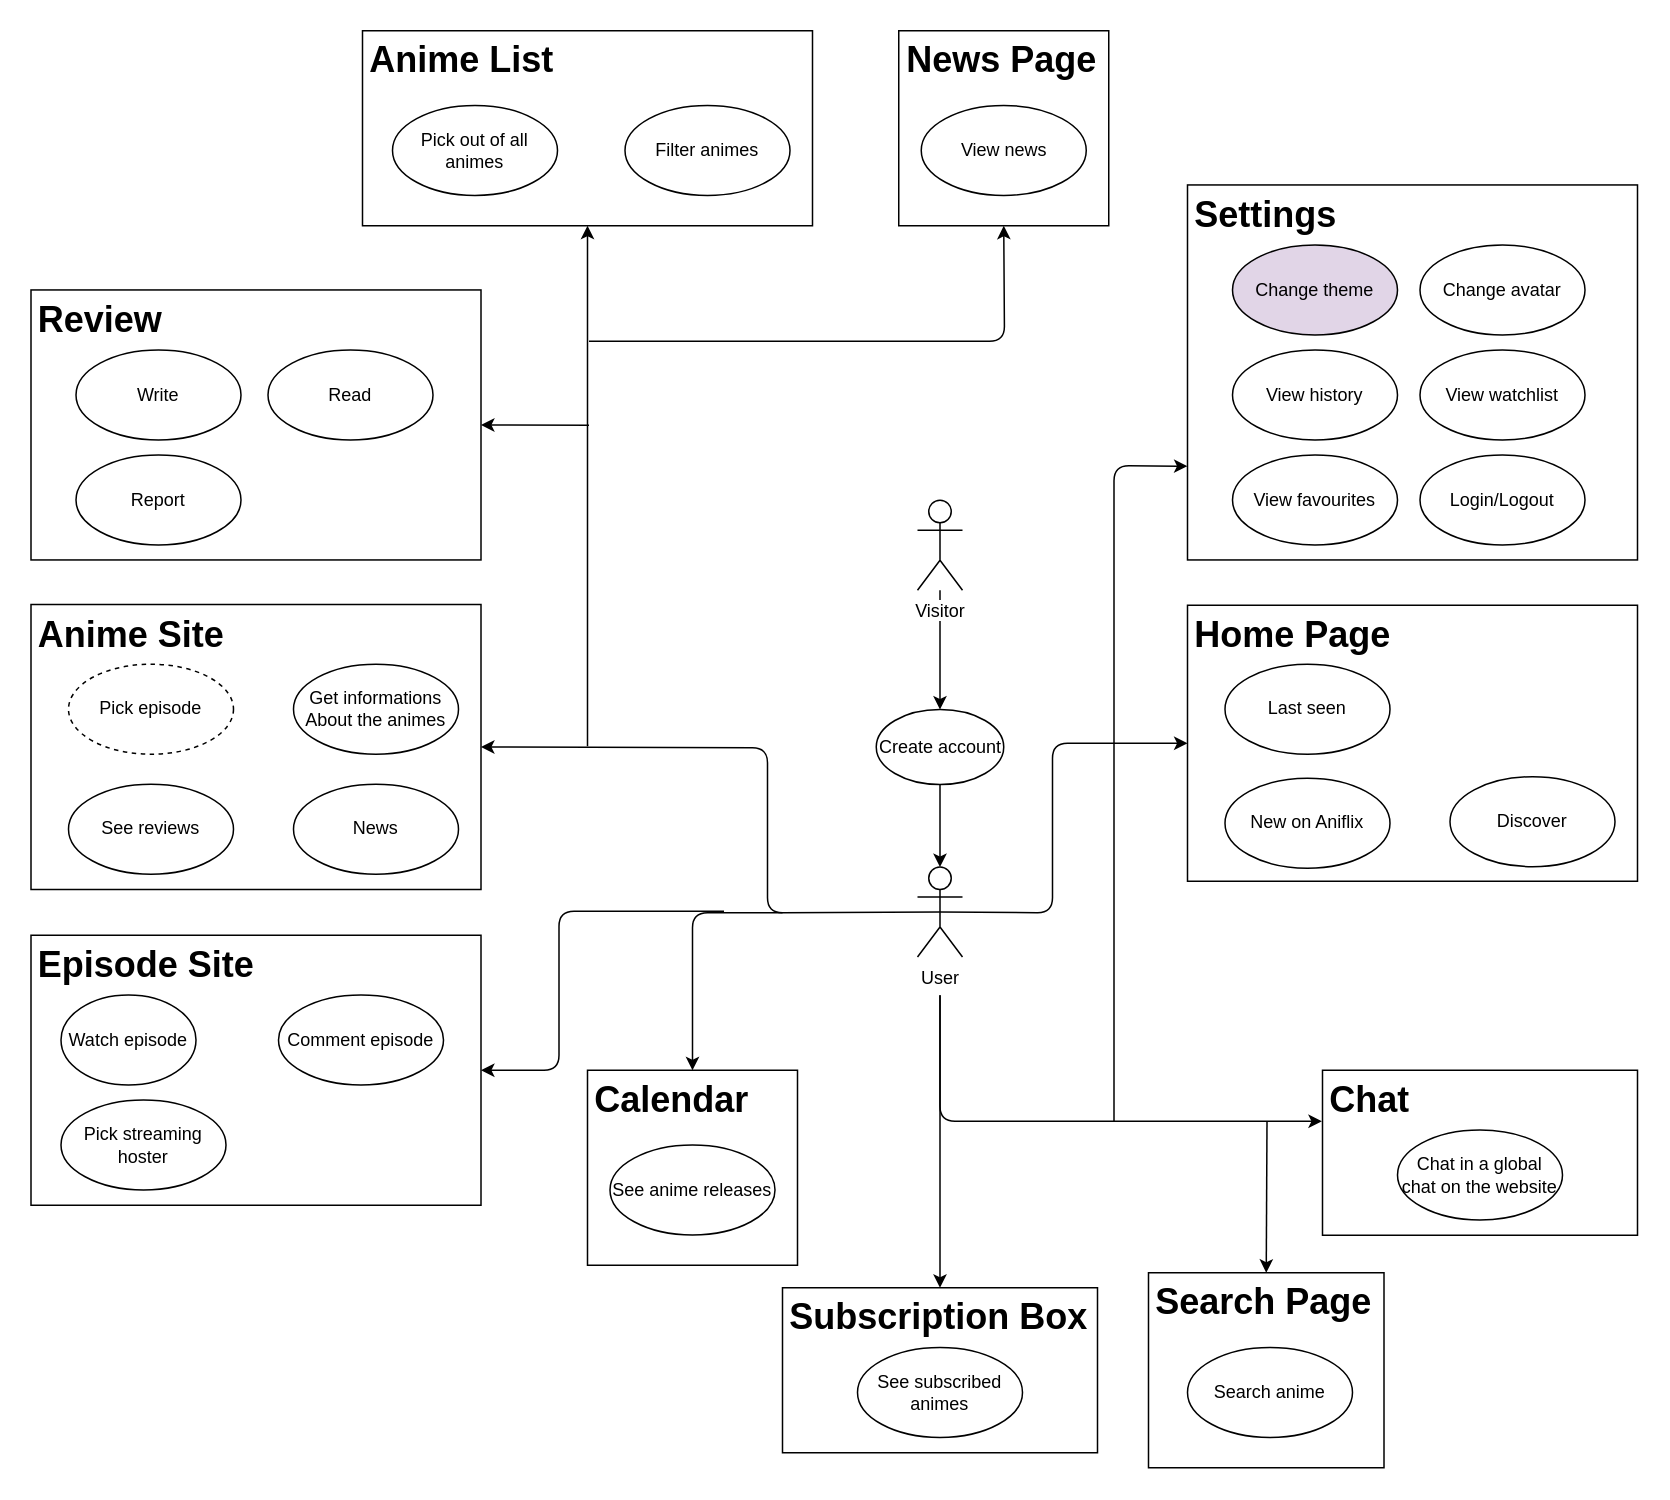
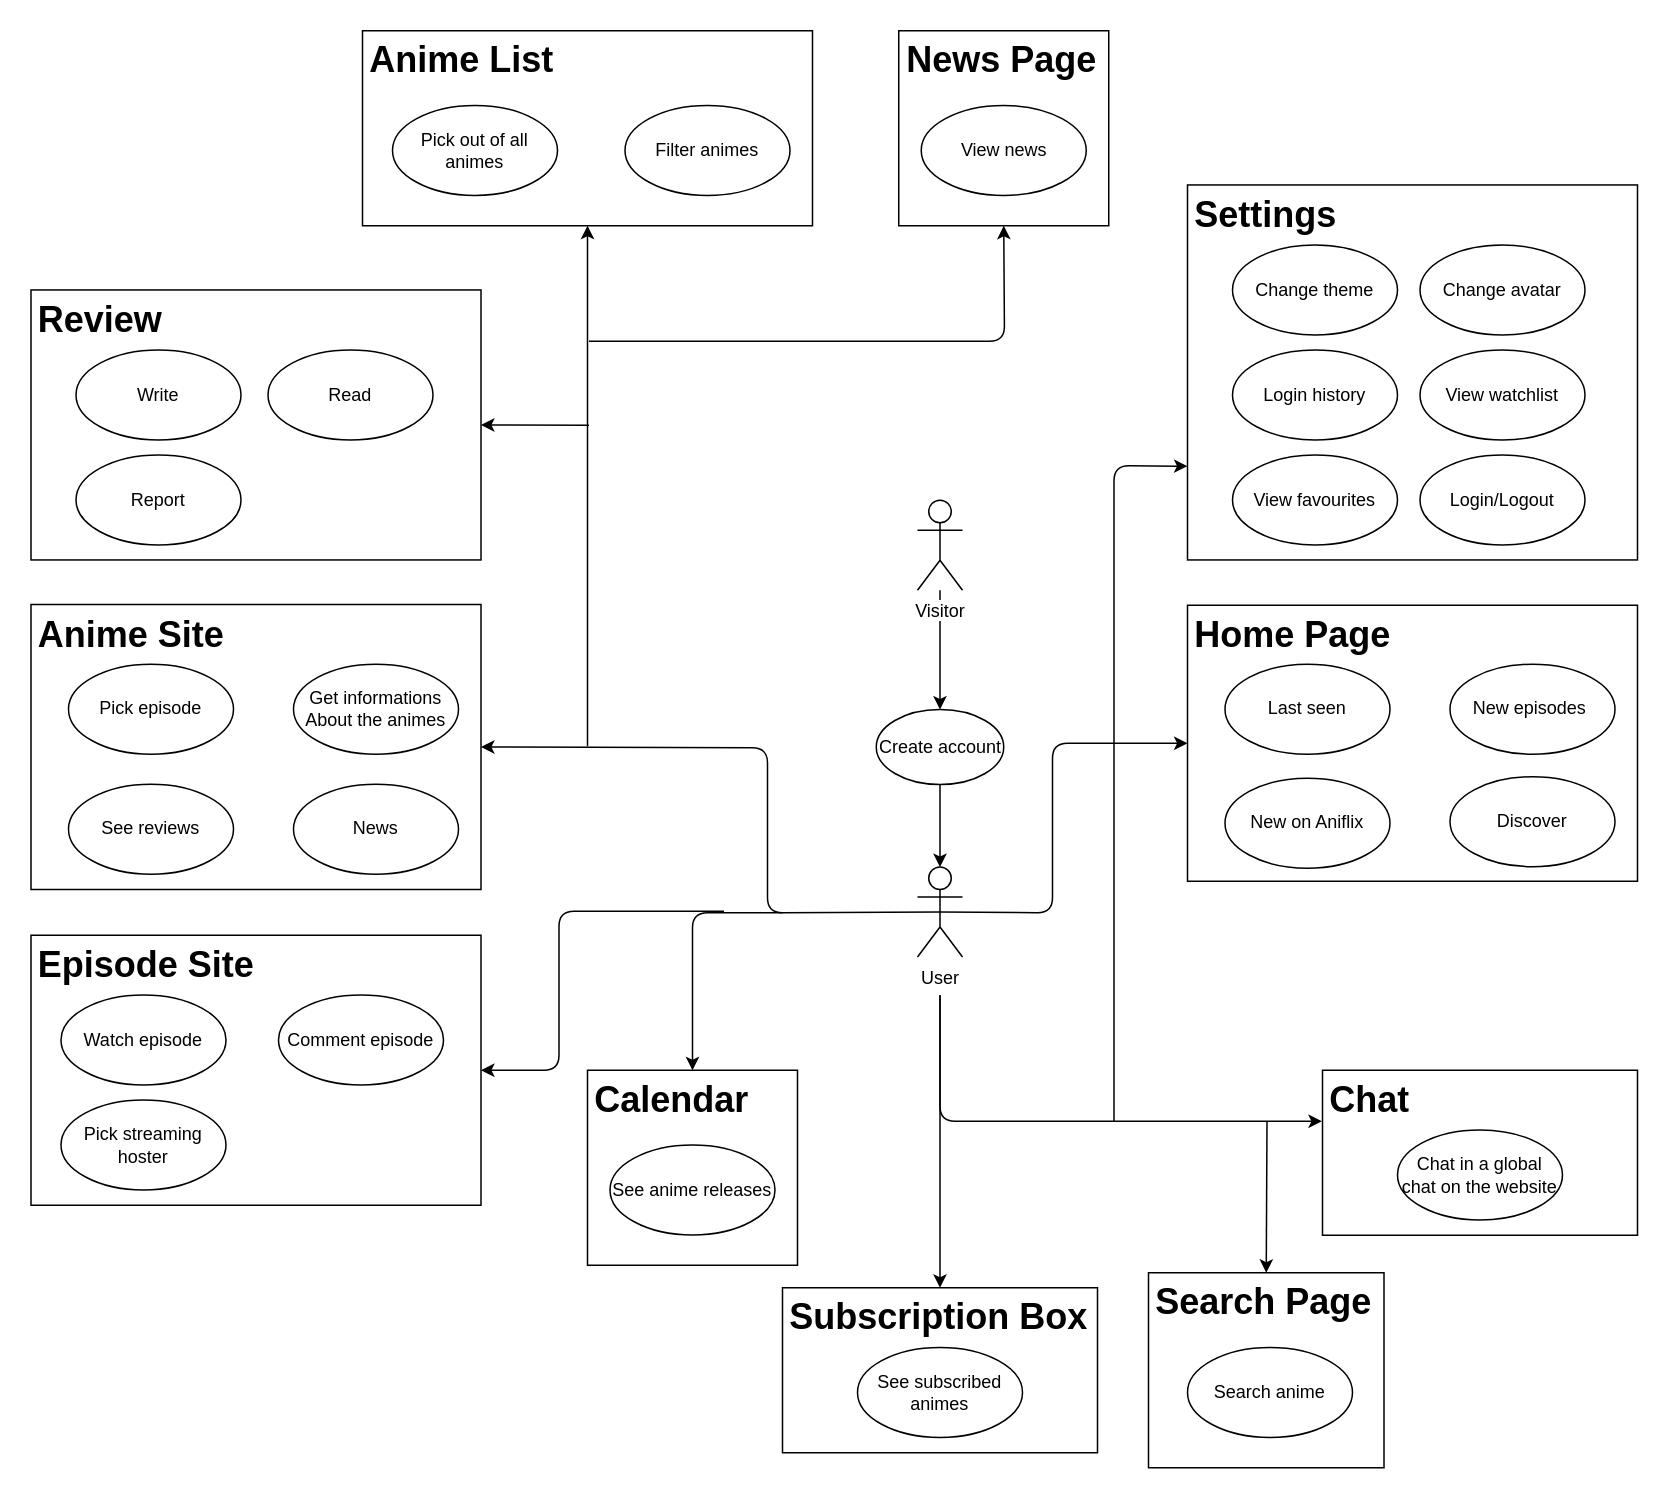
(1315, 290) -> (1315, 290)
(1315, 395) -> (1315, 395)
(151, 709) -> (151, 709)
none -> (1532, 709)
(128, 1040) -> (143, 1040)
